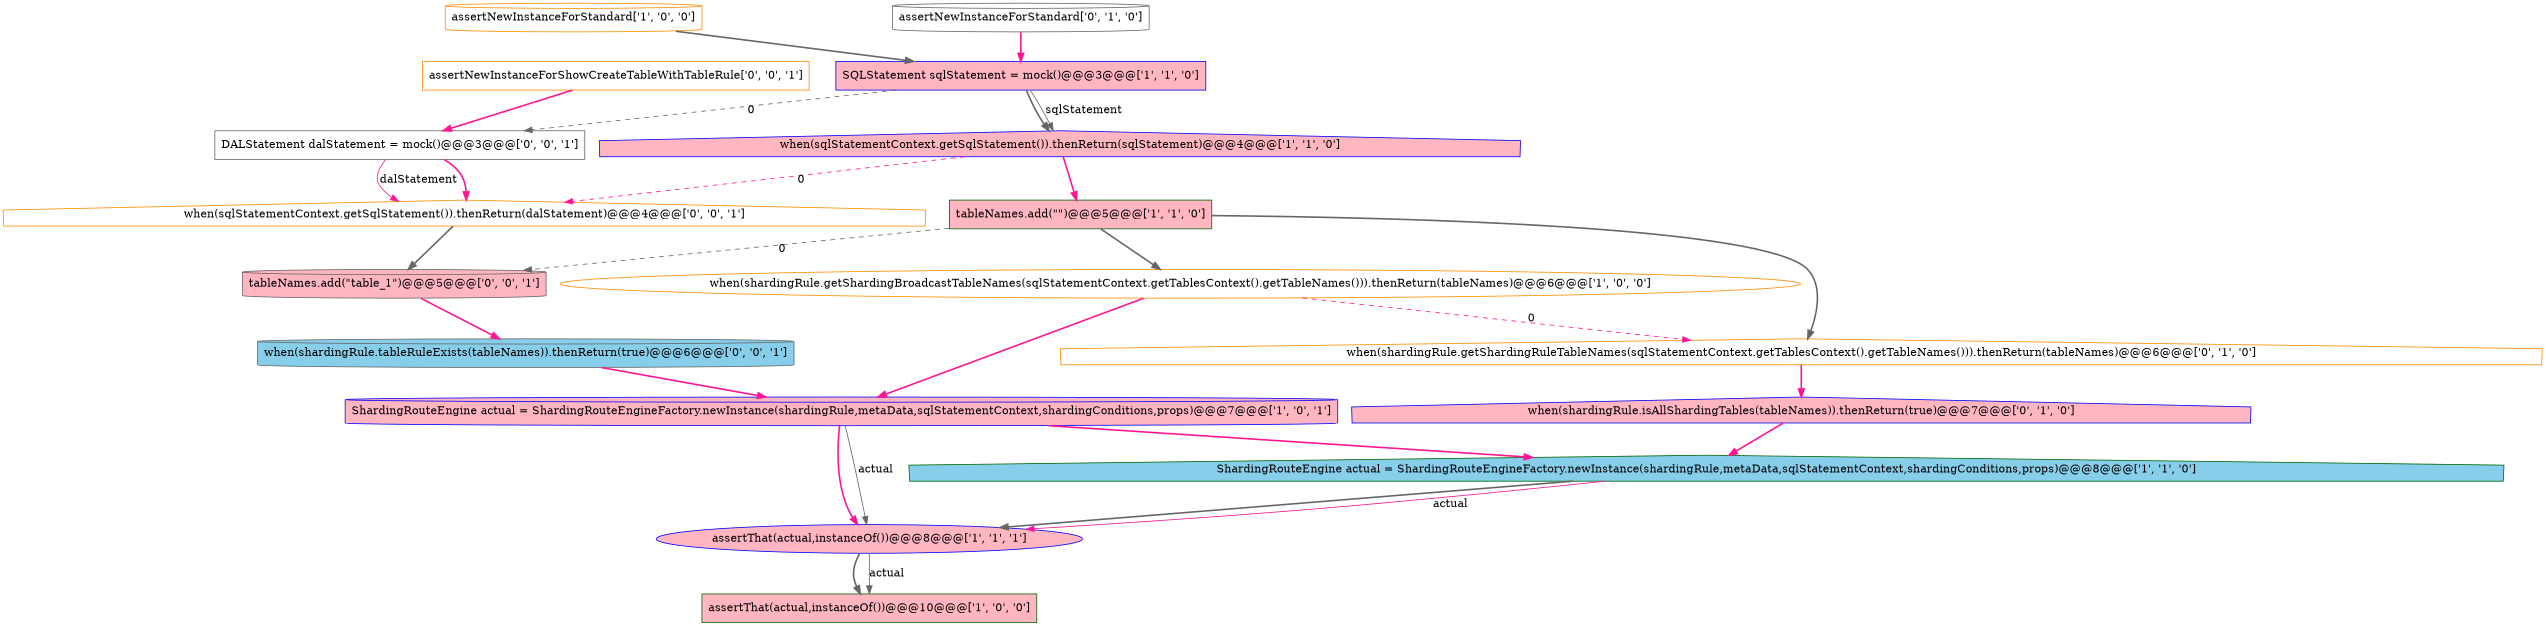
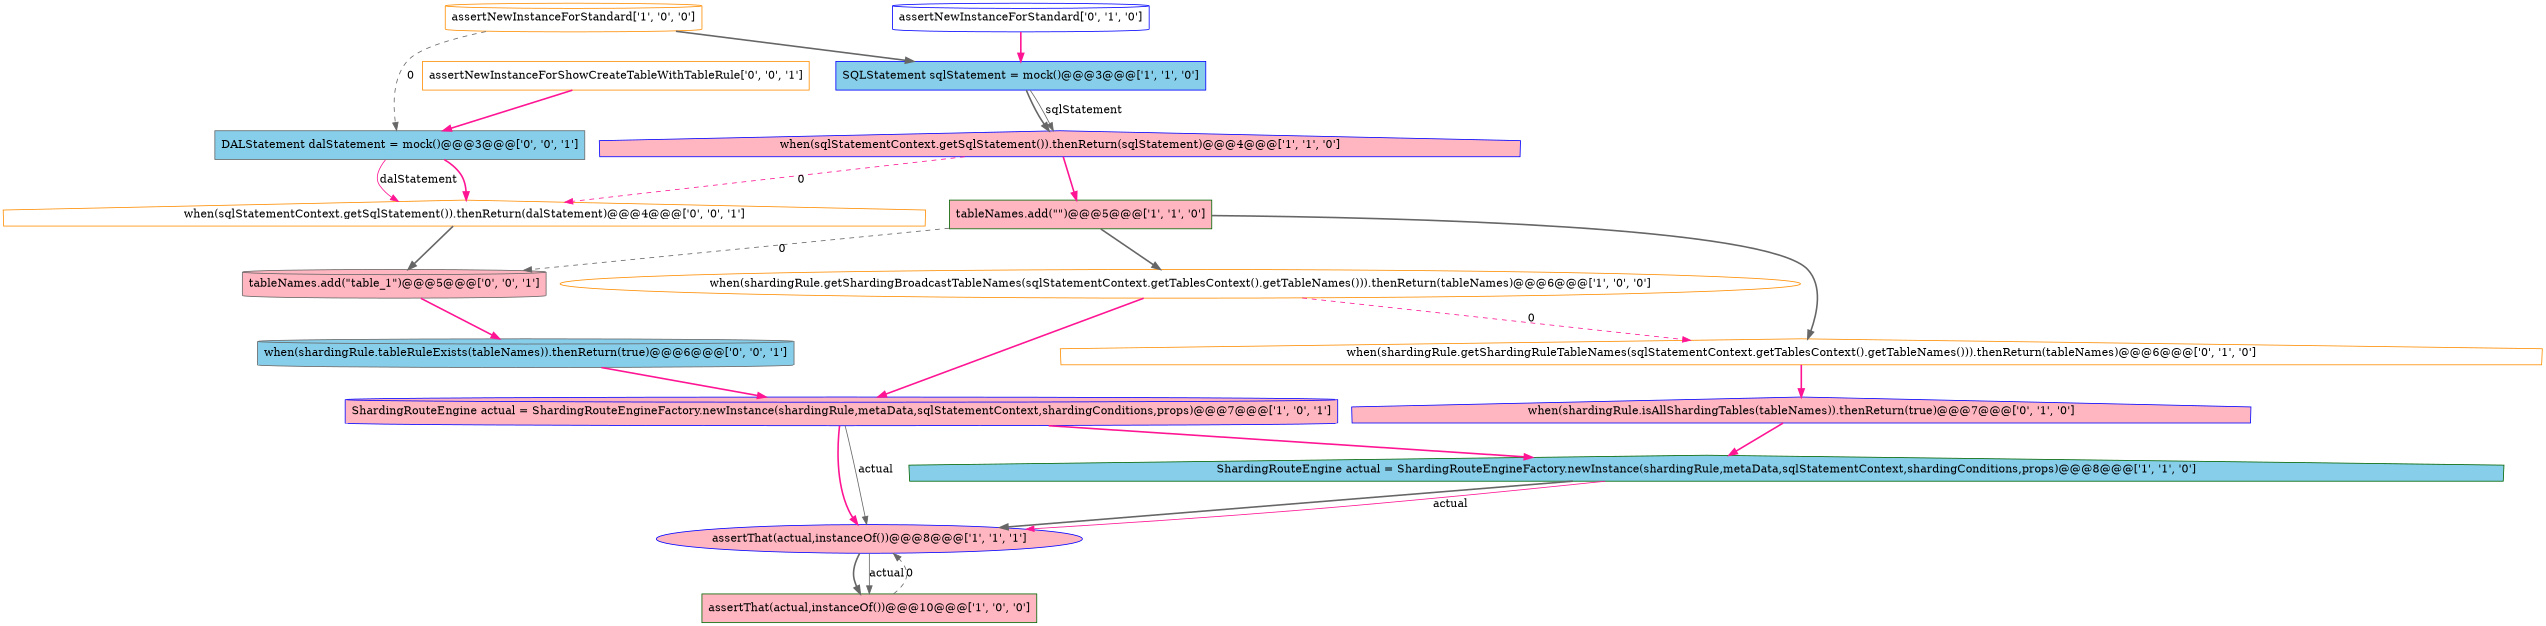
(1021, 18) -> (1021, 18)
(1021, 76) -> (1021, 76)
(714, 110) -> (415, 55)
(400, 145) -> (400, 145)
none -> (906, 578)
